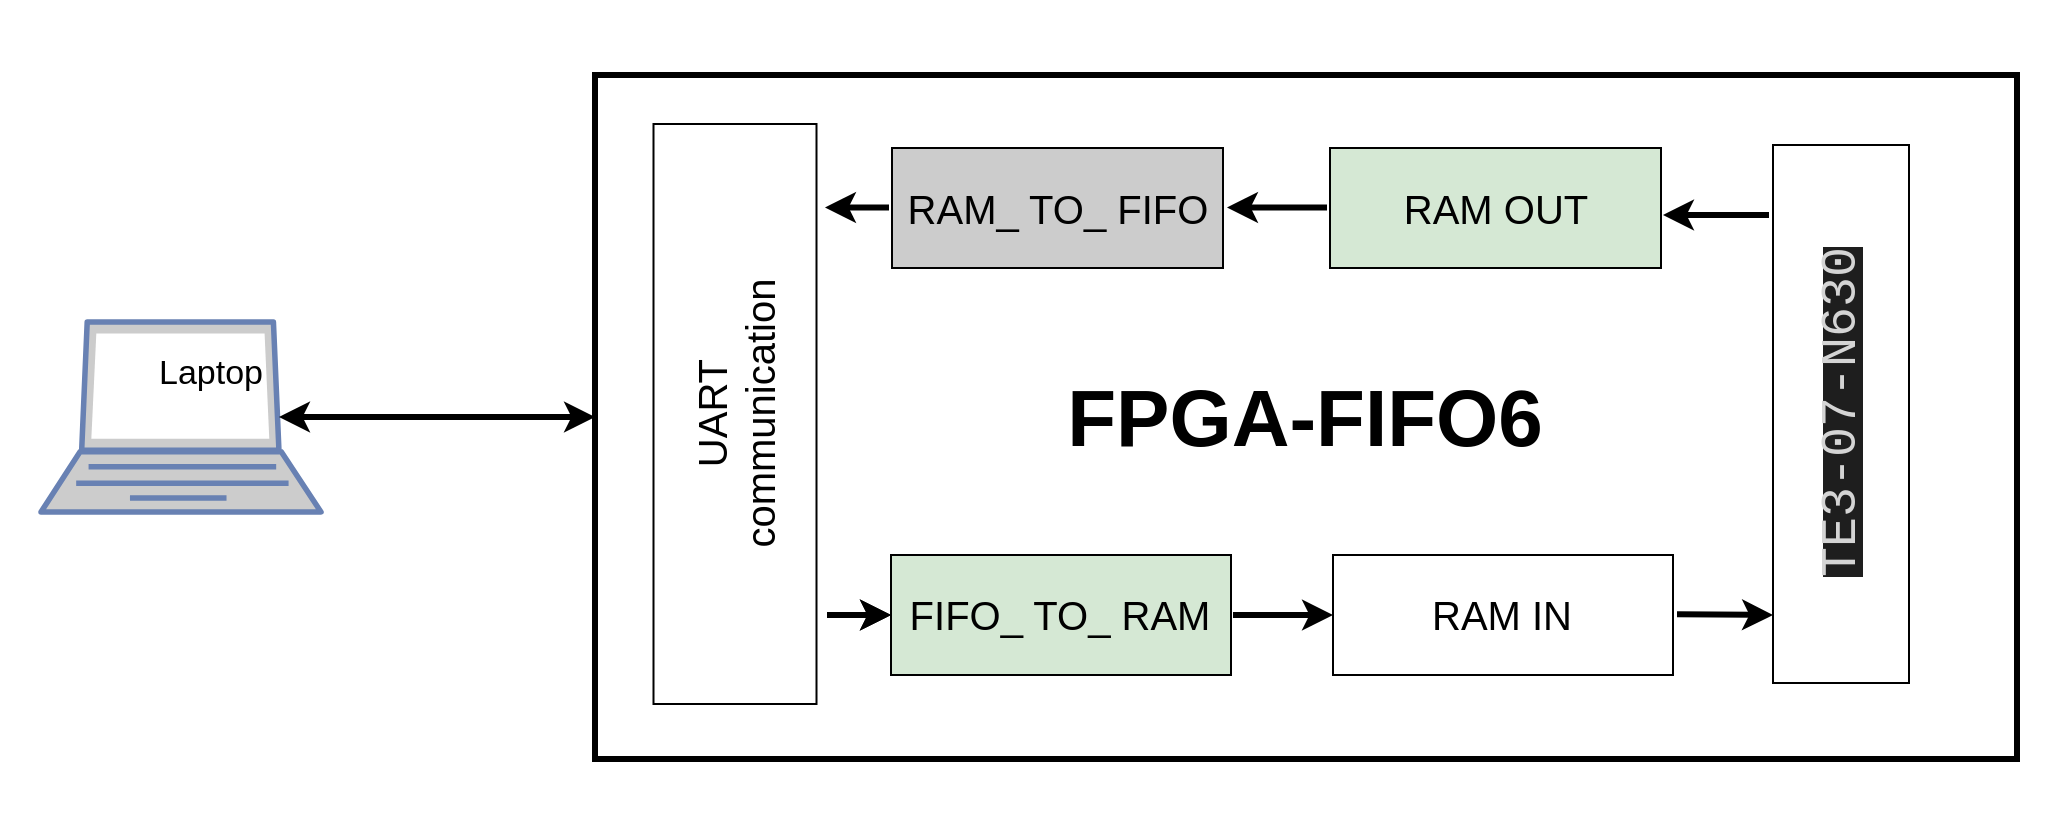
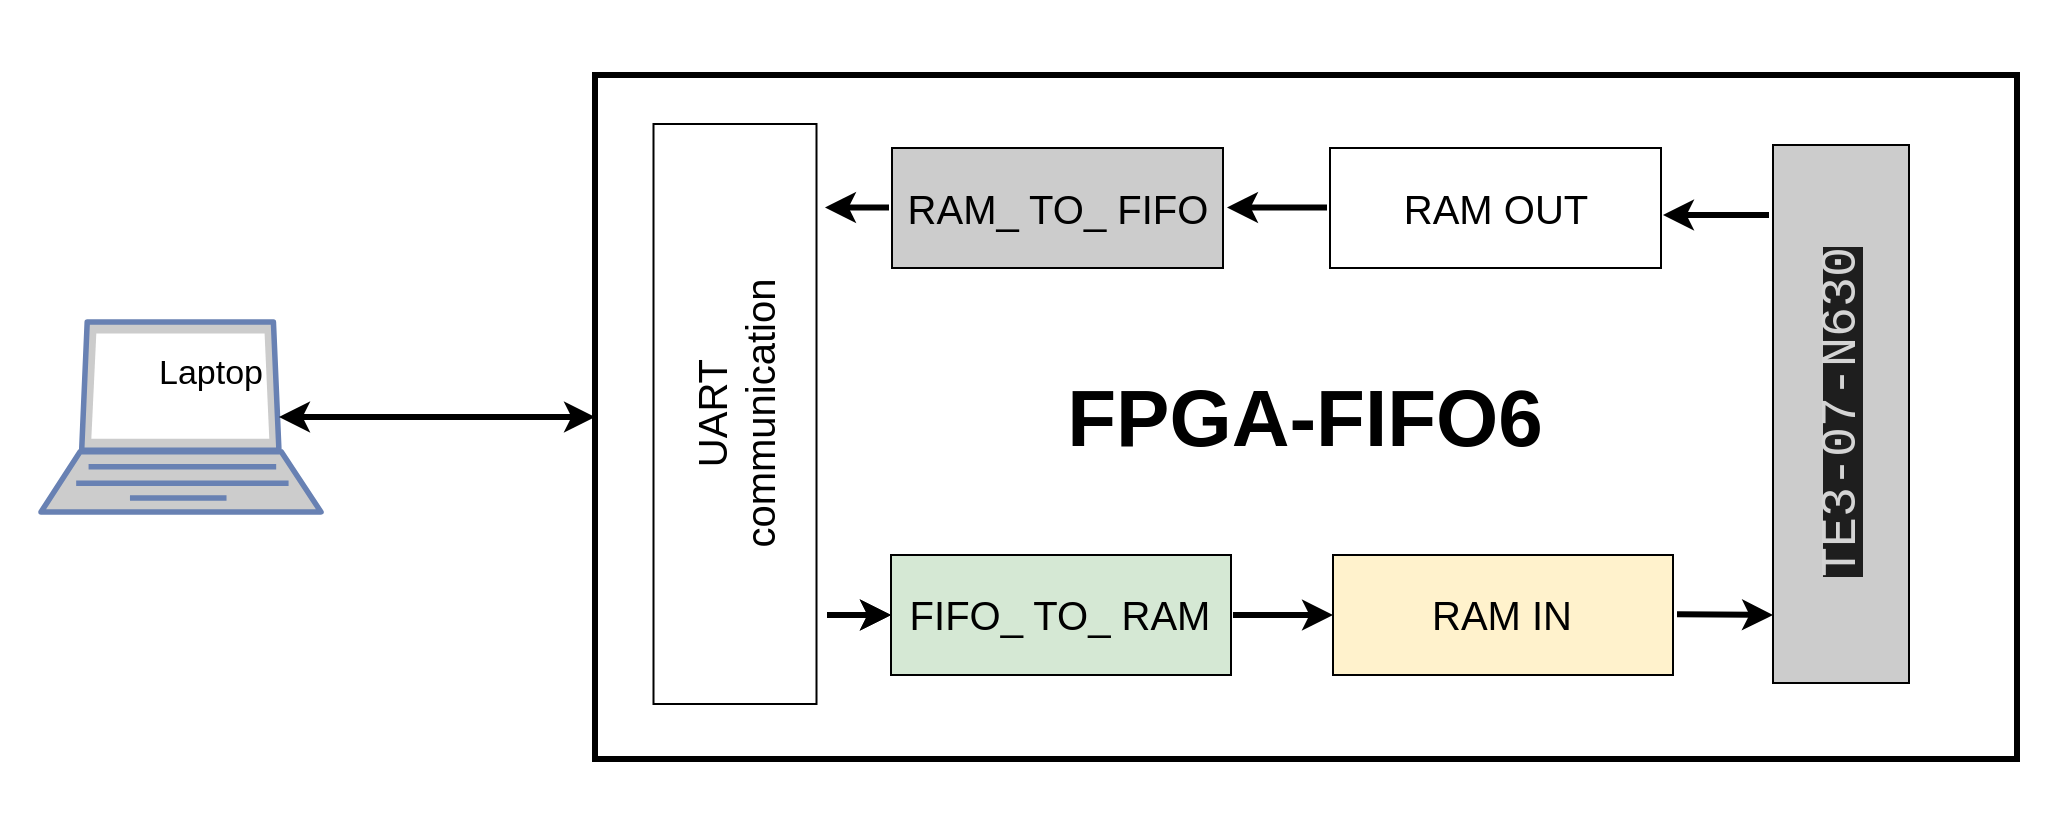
(1496, 208) -> (1496, 208)
(1841, 414) -> (1841, 414)
(1503, 615) -> (1503, 615)
